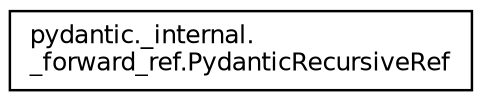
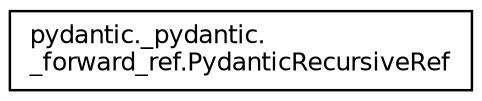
(241, 51) -> (241, 51)
